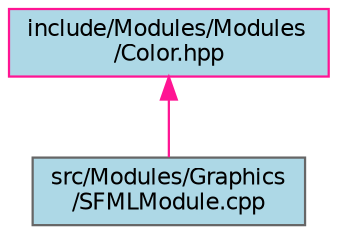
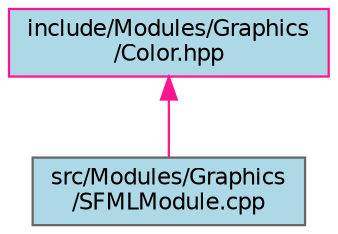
(169, 43) -> (169, 43)
